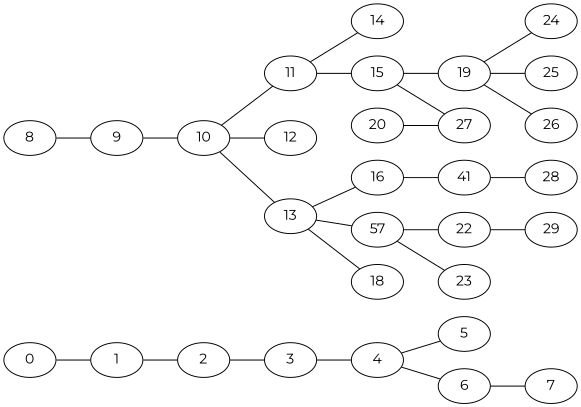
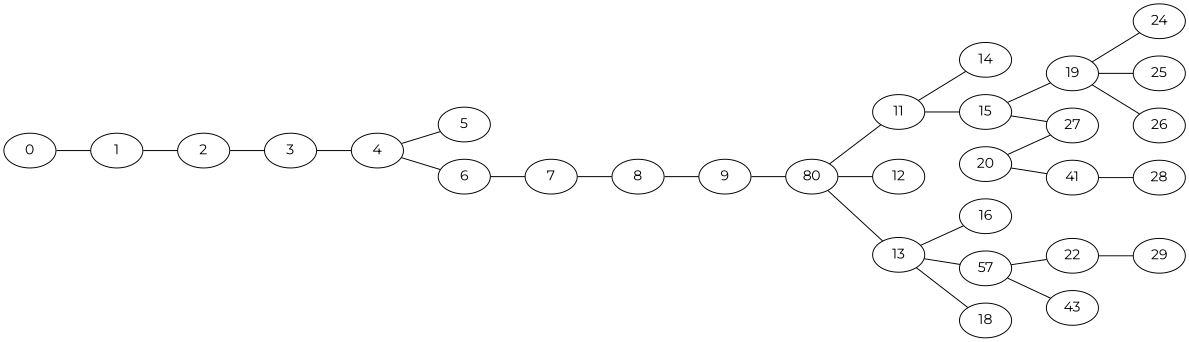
(204, 138) -> (812, 177)
none -> (595, 177)
(421, 178) -> (1029, 171)
(464, 282) -> (1072, 308)
